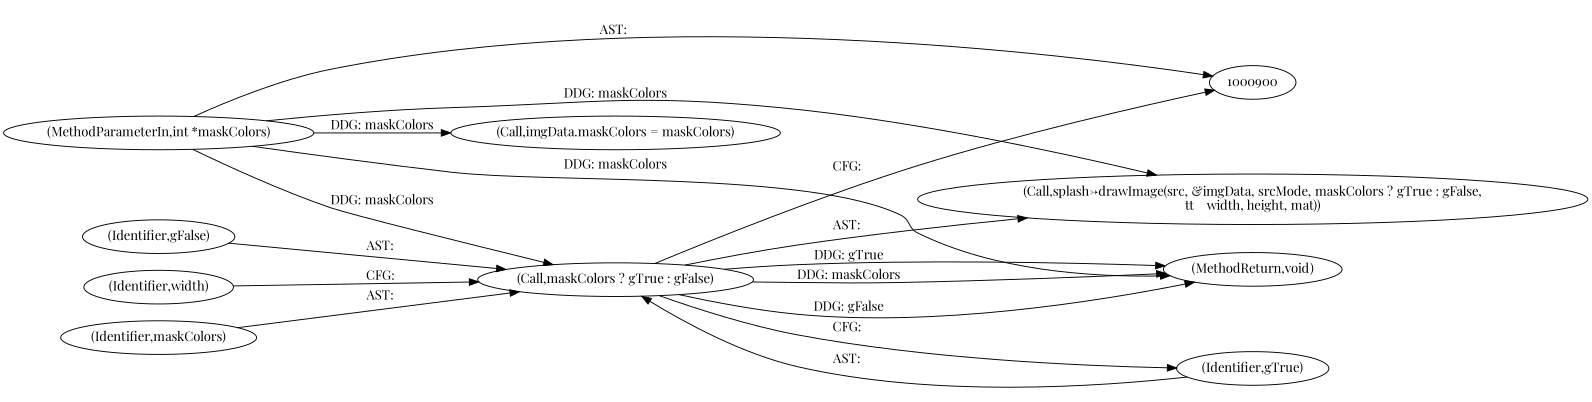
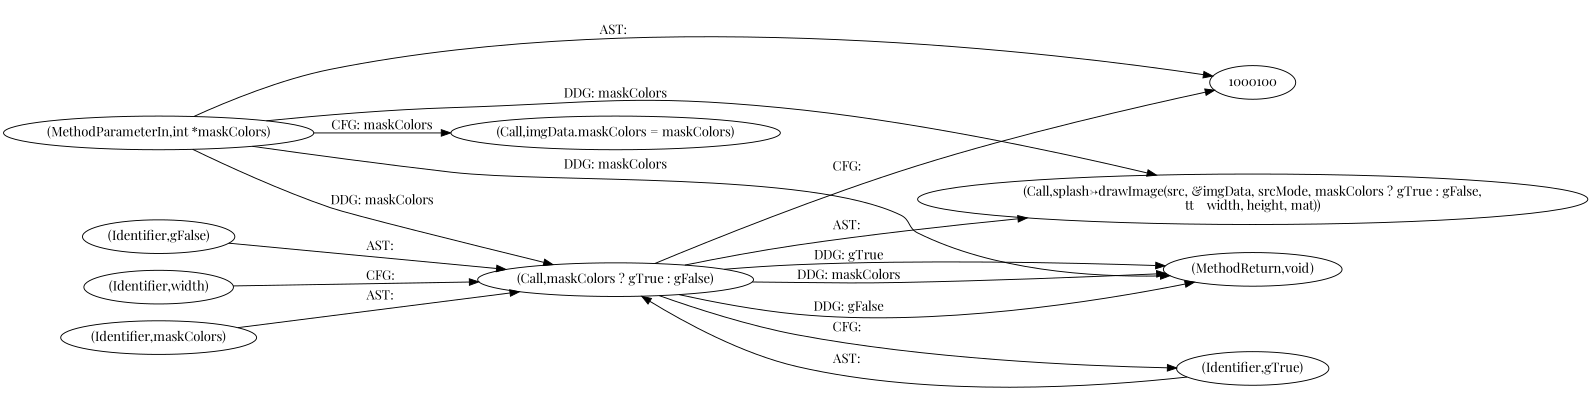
(1253, 82) -> (1253, 82)
(382, 126) -> (382, 126)
